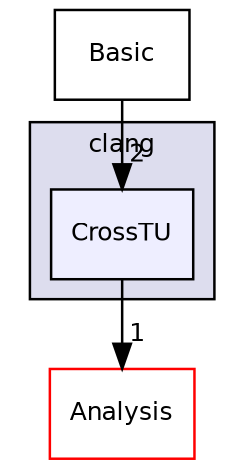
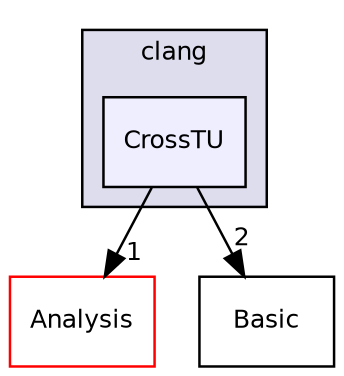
(122, 137) -> (216, 223)
